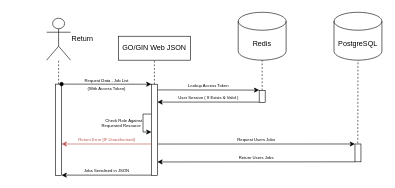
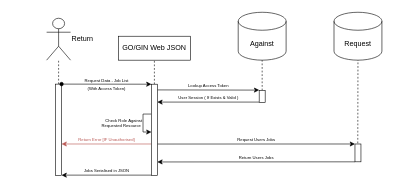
(263, 44) -> (263, 44)
(359, 44) -> (359, 44)
